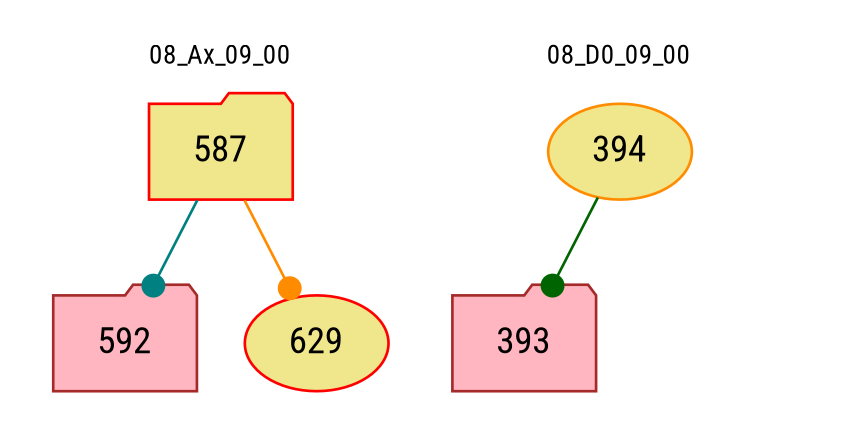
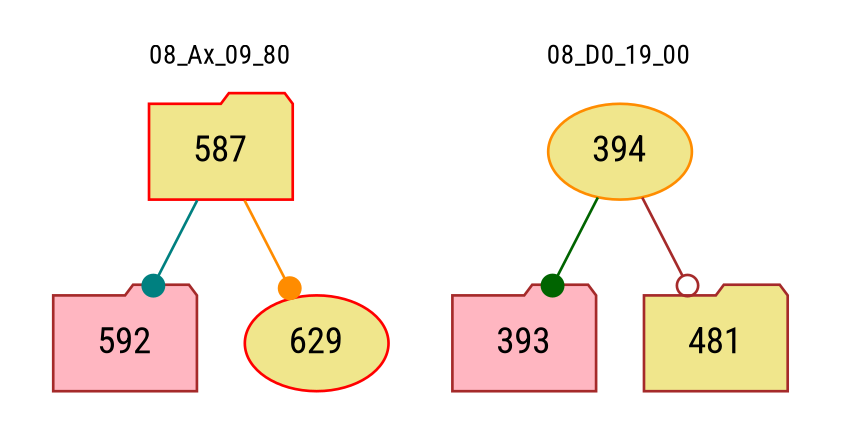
(221, 57) -> (221, 57)
(620, 57) -> (620, 57)
none -> (716, 343)
